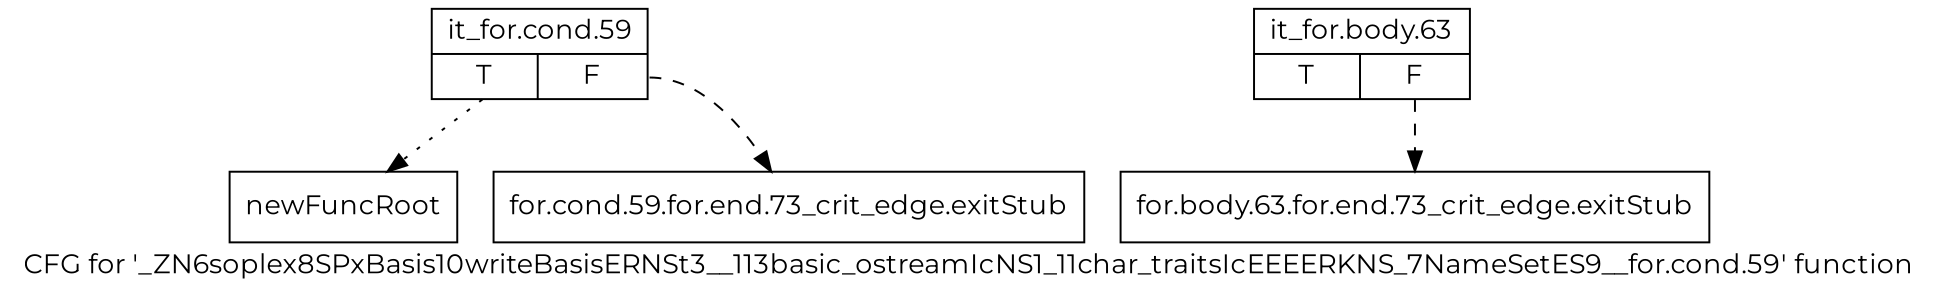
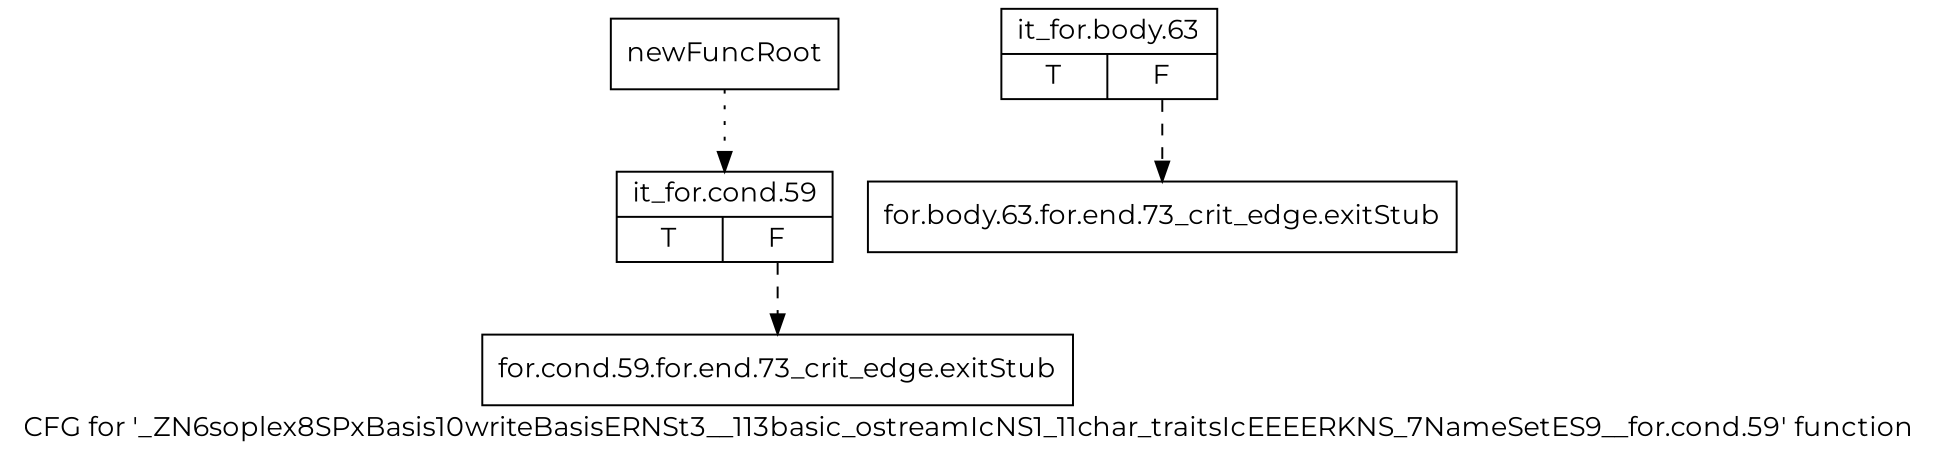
(443, 130) -> (725, 121)
